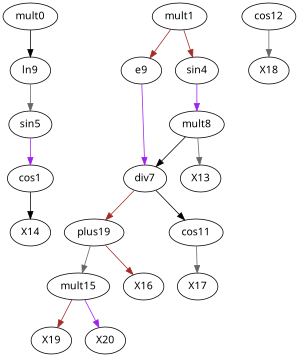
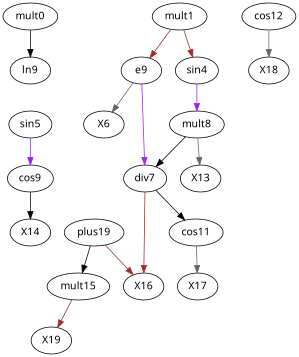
(30, 94) -> none
none -> (104, 124)
(30, 178) -> (30, 178)
(123, 202) -> (144, 229)
(87, 256) -> (87, 256)
(105, 340) -> none
